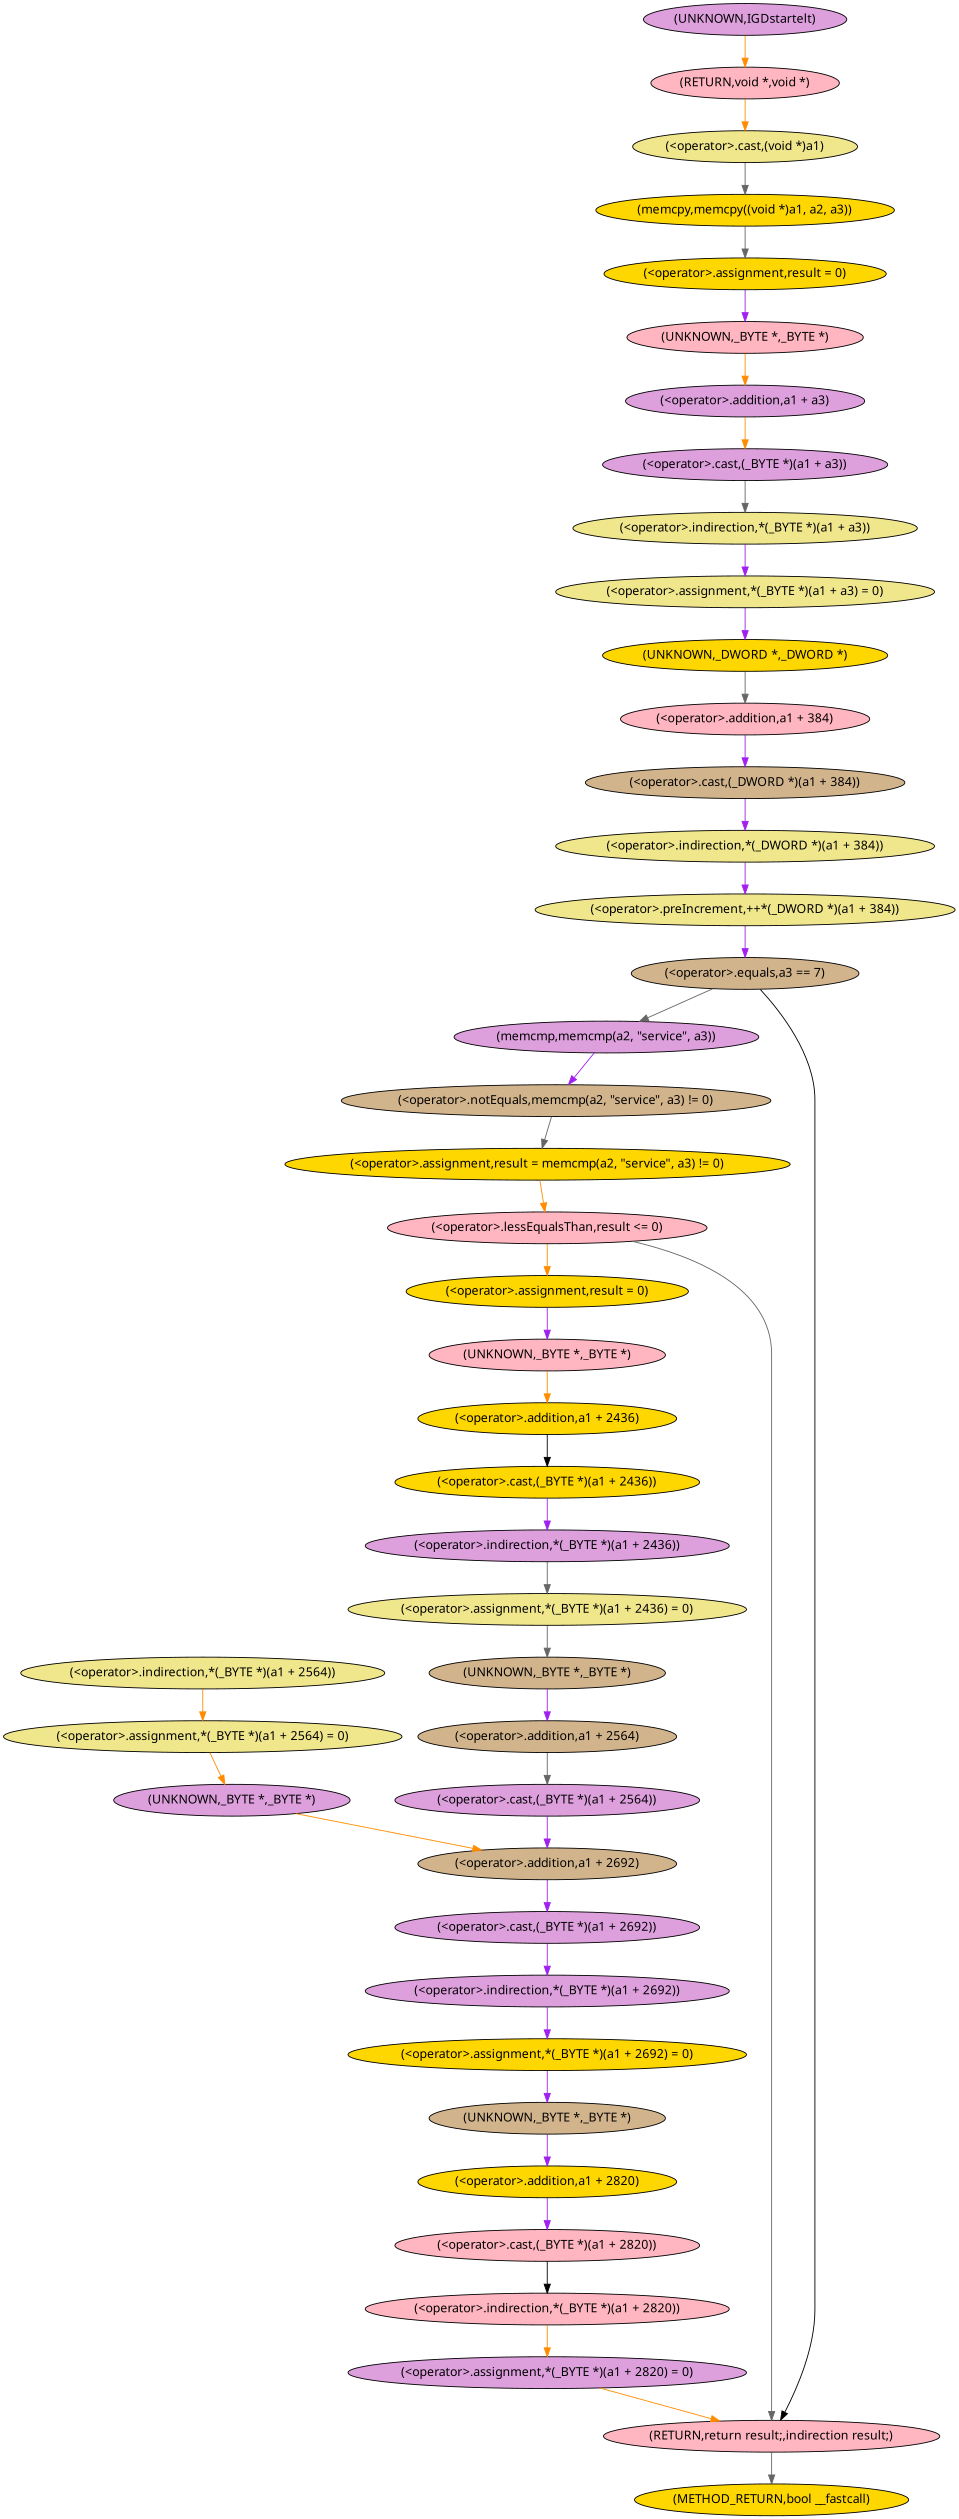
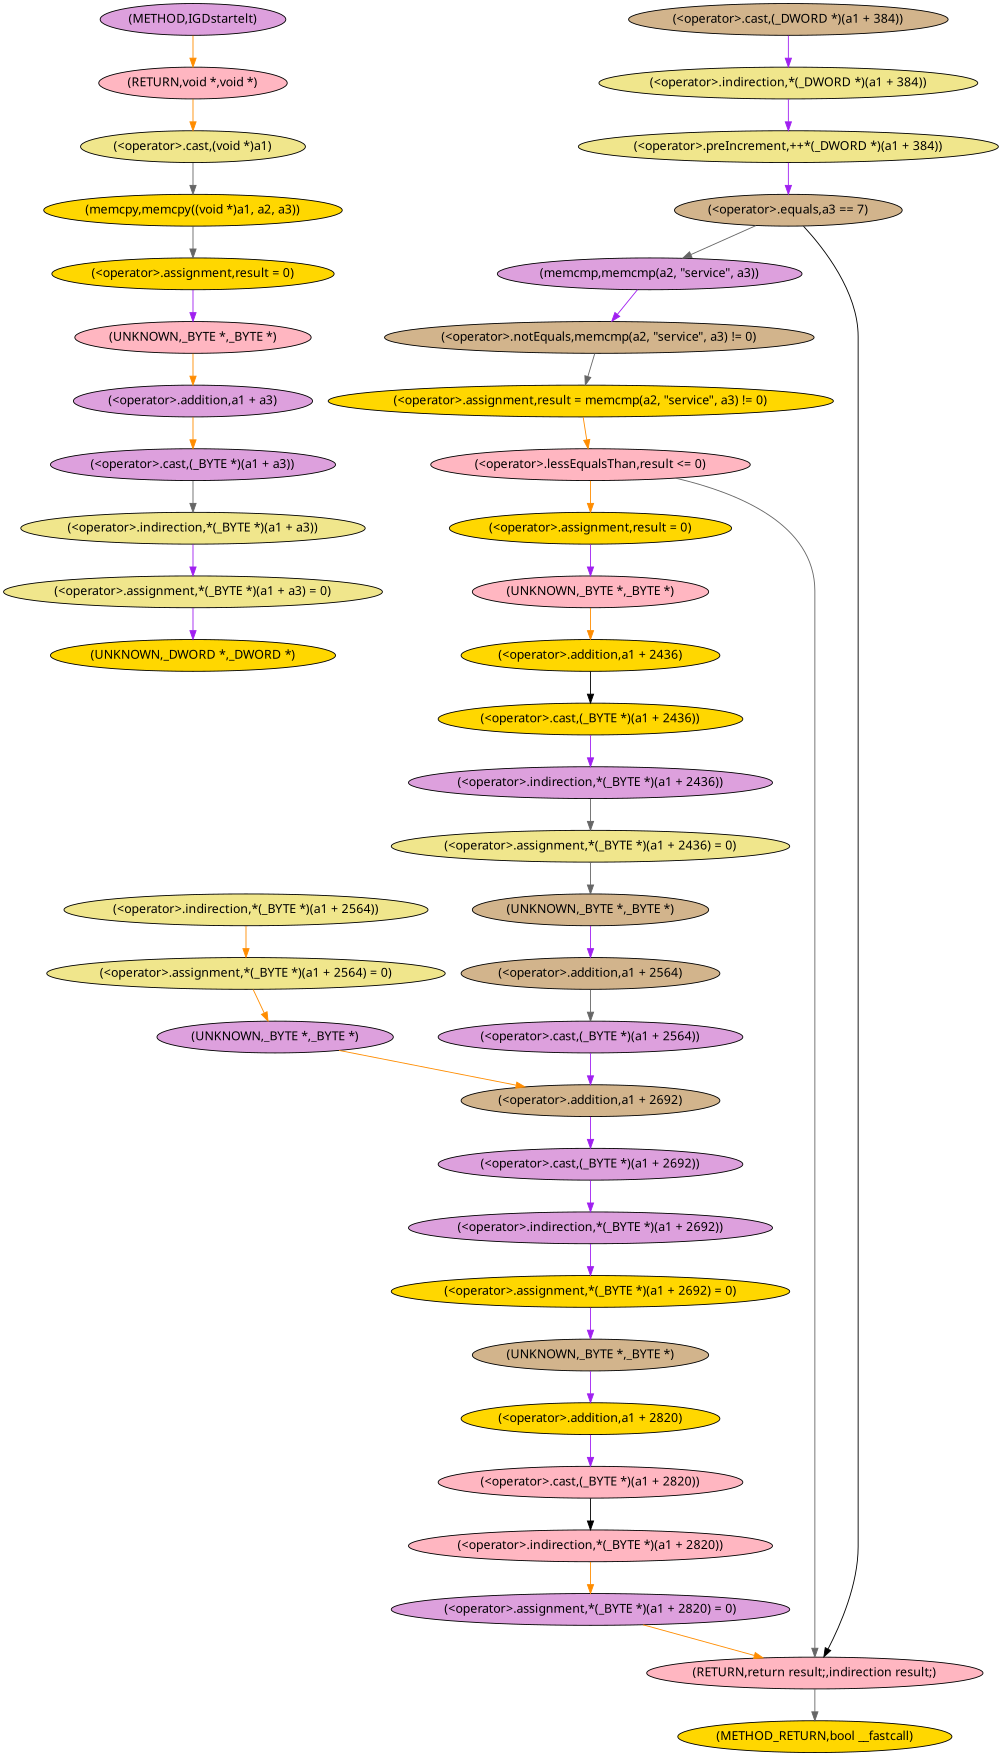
(745, 19) -> (193, 19)
(745, 719) -> none
